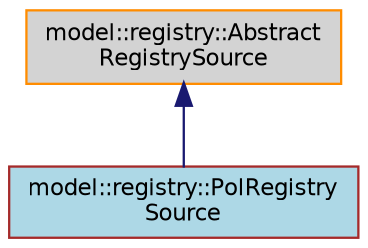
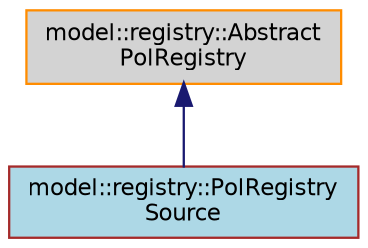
(184, 47) -> (184, 47)
